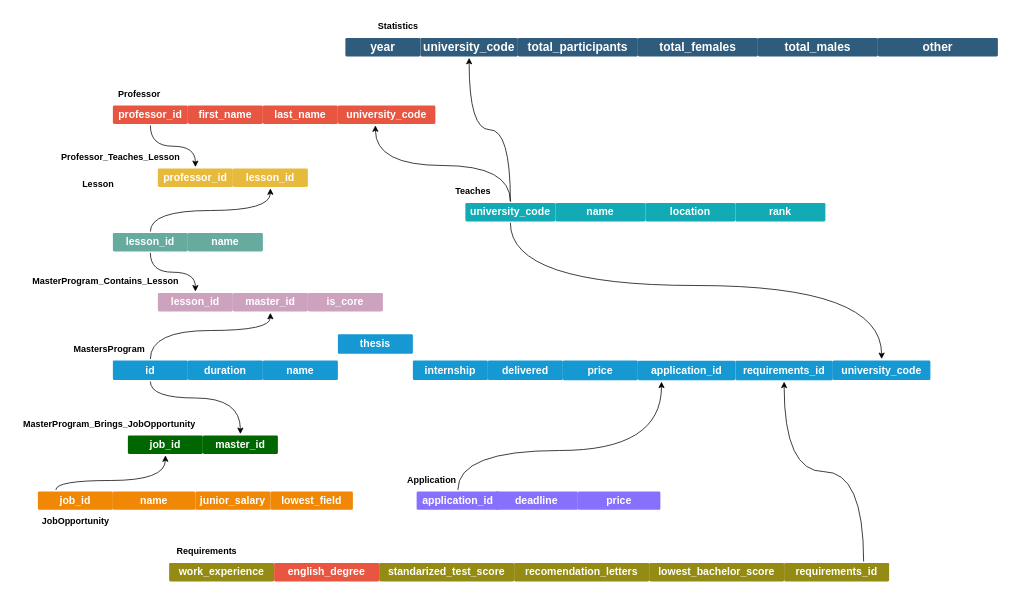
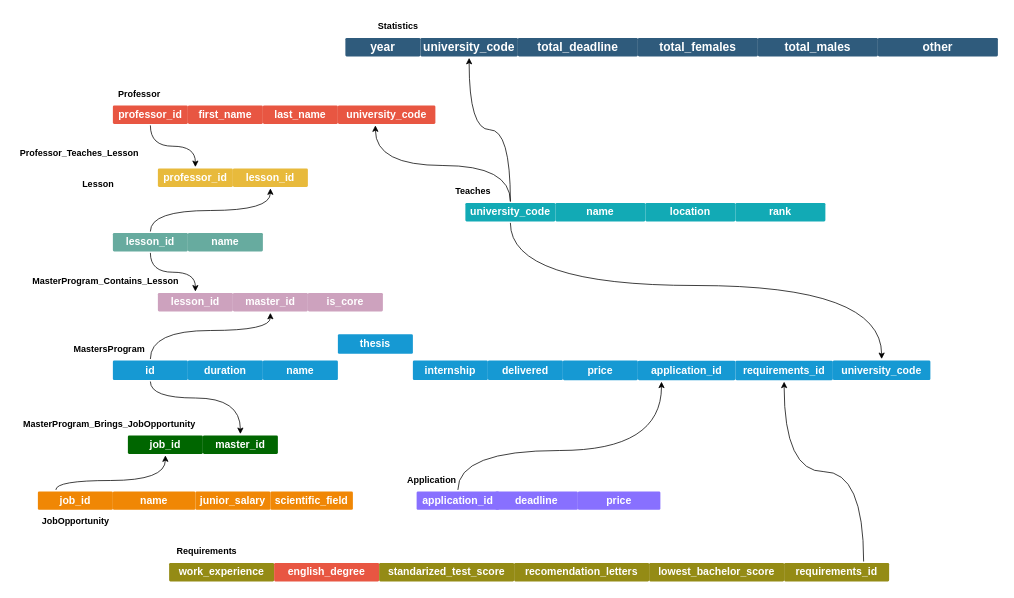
(578, 47) -> (578, 47)
(120, 157) -> (79, 153)
(312, 501) -> (312, 501)
